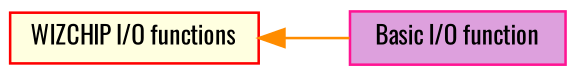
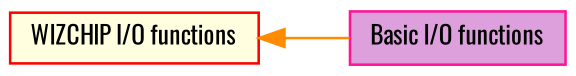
(458, 38) -> (458, 38)
